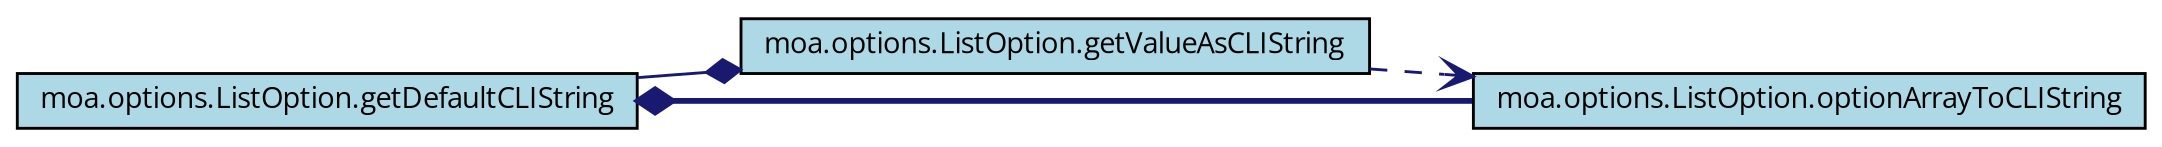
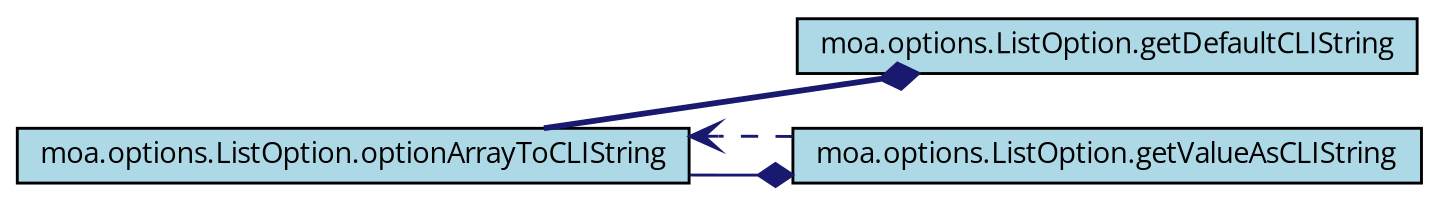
(672, 75) -> (724, 175)
